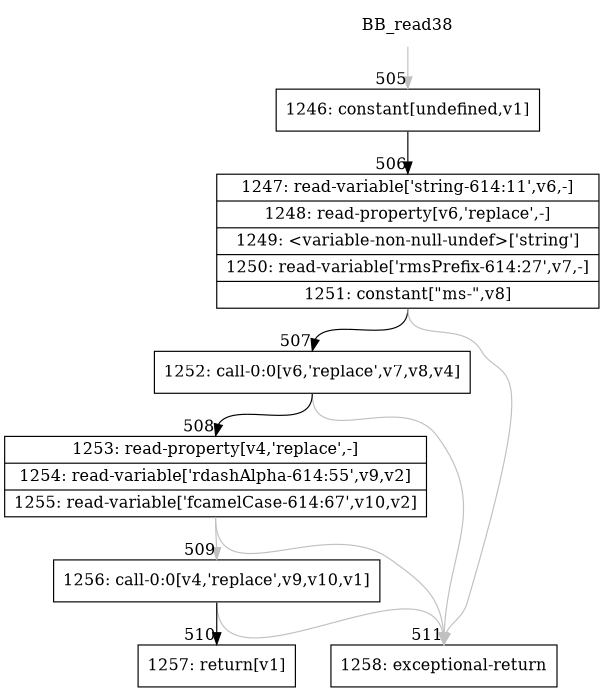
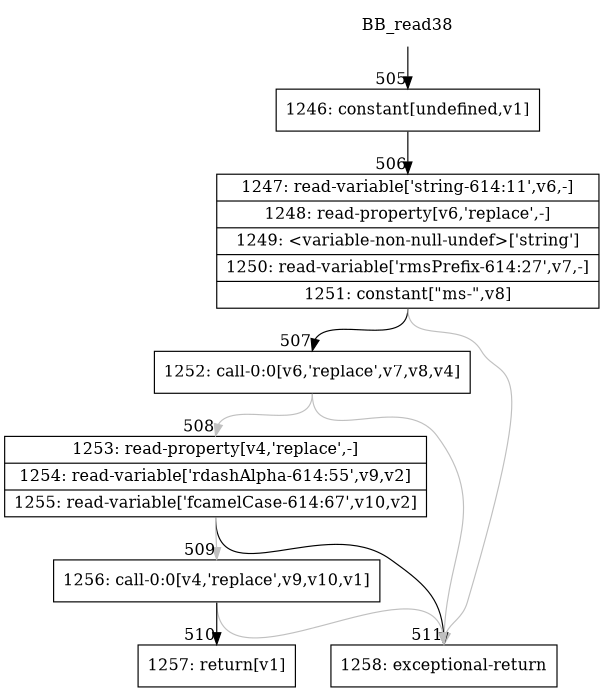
(408, 62) -> (408, 62)
(270, 415) -> (270, 415)
(340, 545) -> (340, 545)
